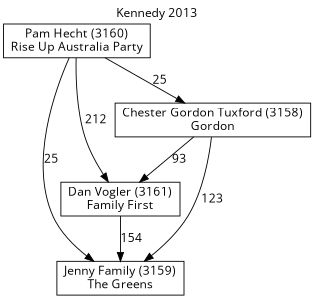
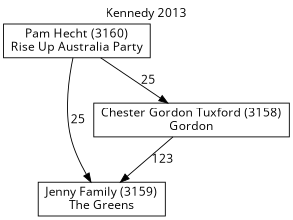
(120, 199) -> none
